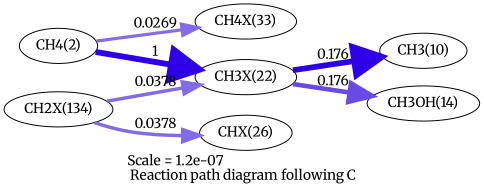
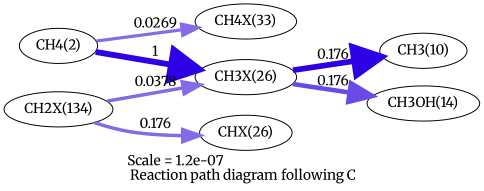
(246, 77) -> (246, 77)
(154, 124) -> (154, 124)
